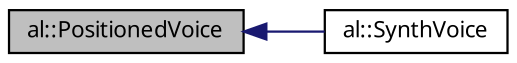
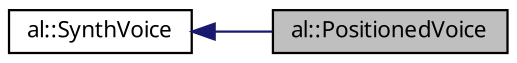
(296, 32) -> (244, 32)
